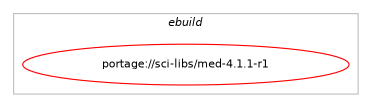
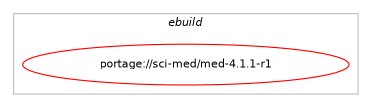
(186, 65) -> (186, 65)
